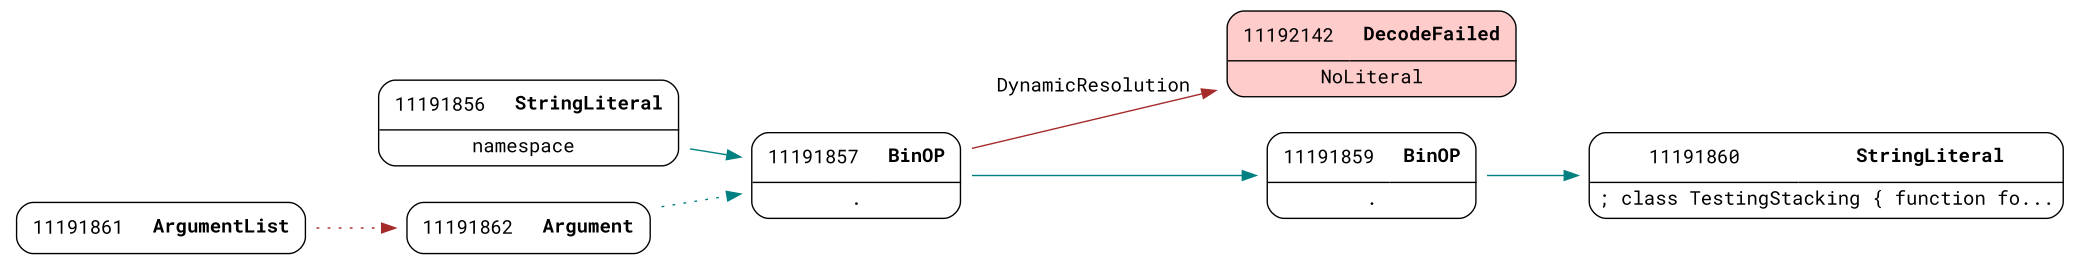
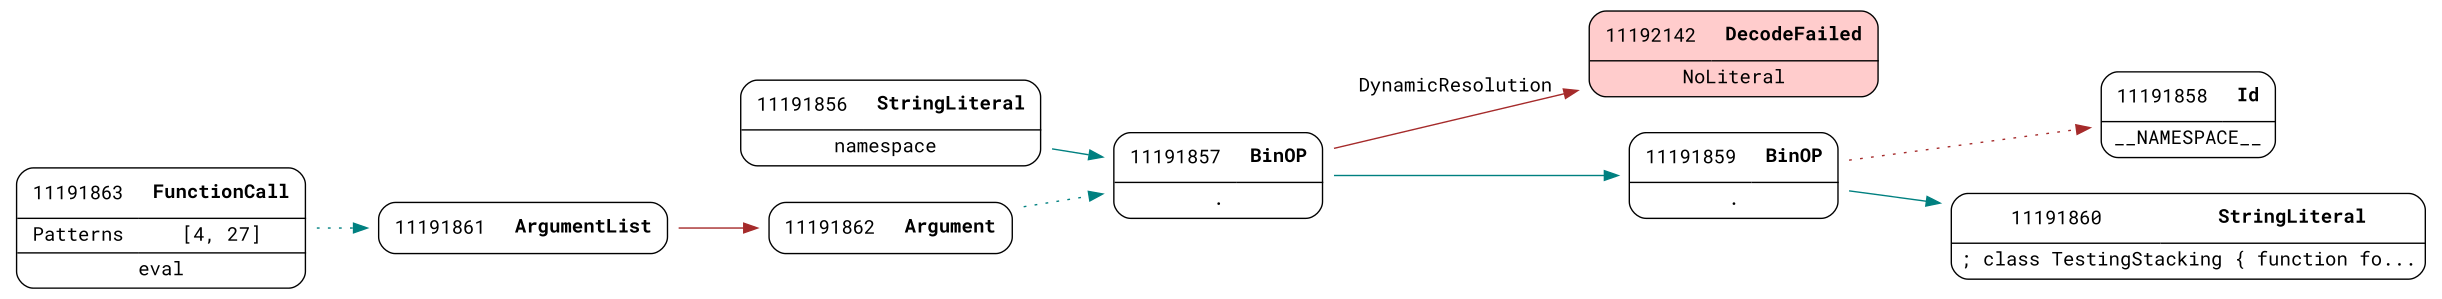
none -> (2188, 115)
none -> (161, 228)
(349, 228) -> (711, 228)
